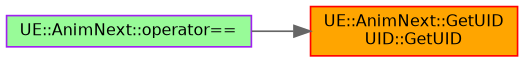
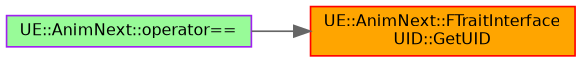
(414, 31) -> (443, 31)
